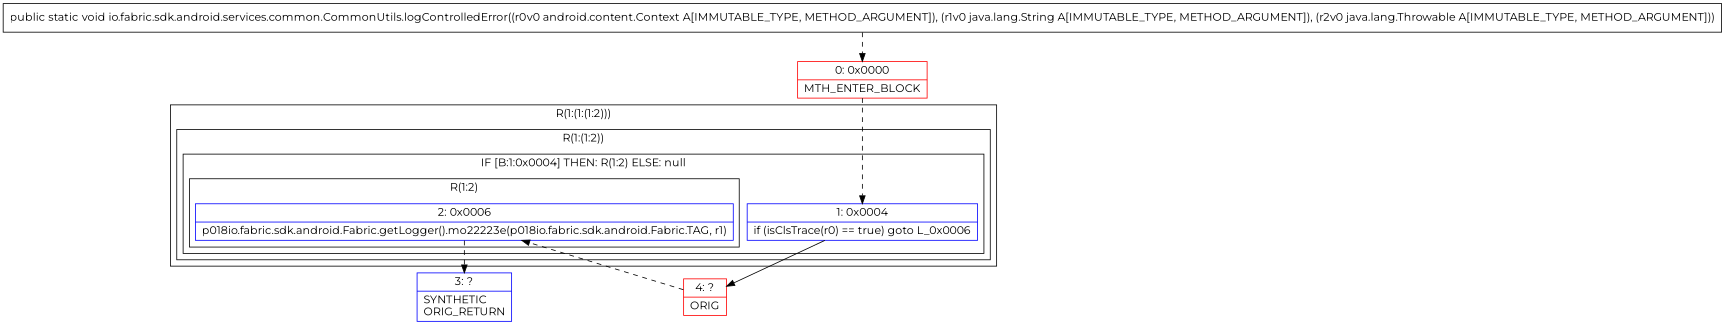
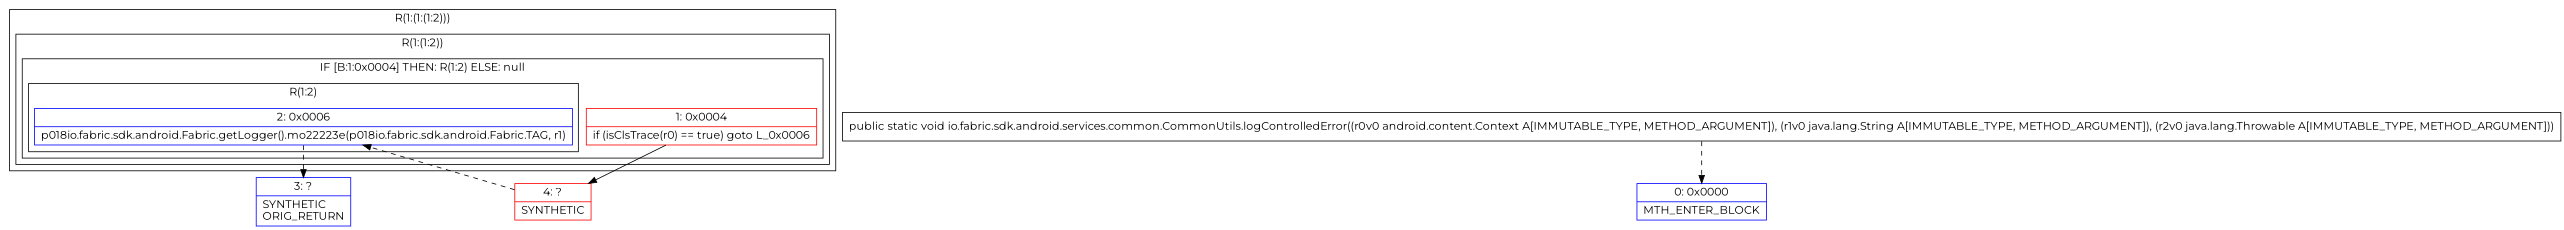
(862, 80) -> (1702, 202)
(862, 147) -> none
(862, 222) -> (701, 127)
(705, 306) -> (553, 211)
